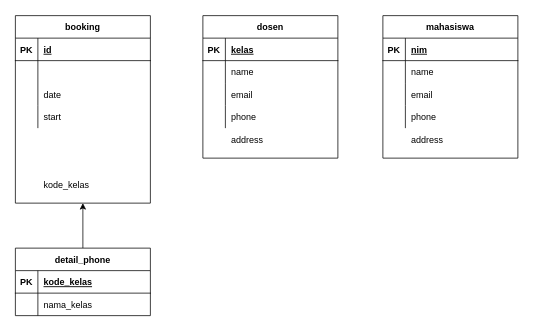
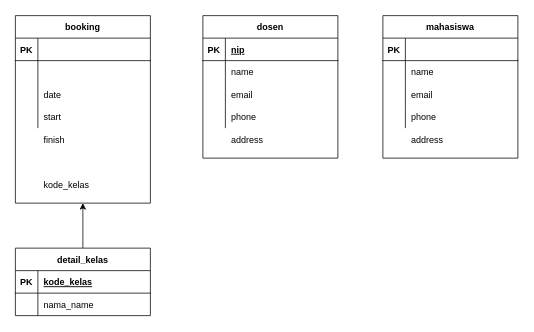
(94, 49) -> none
(462, 49) -> none
(242, 50) -> (237, 50)
none -> (94, 139)
(83, 260) -> (83, 260)
(68, 305) -> (66, 305)
